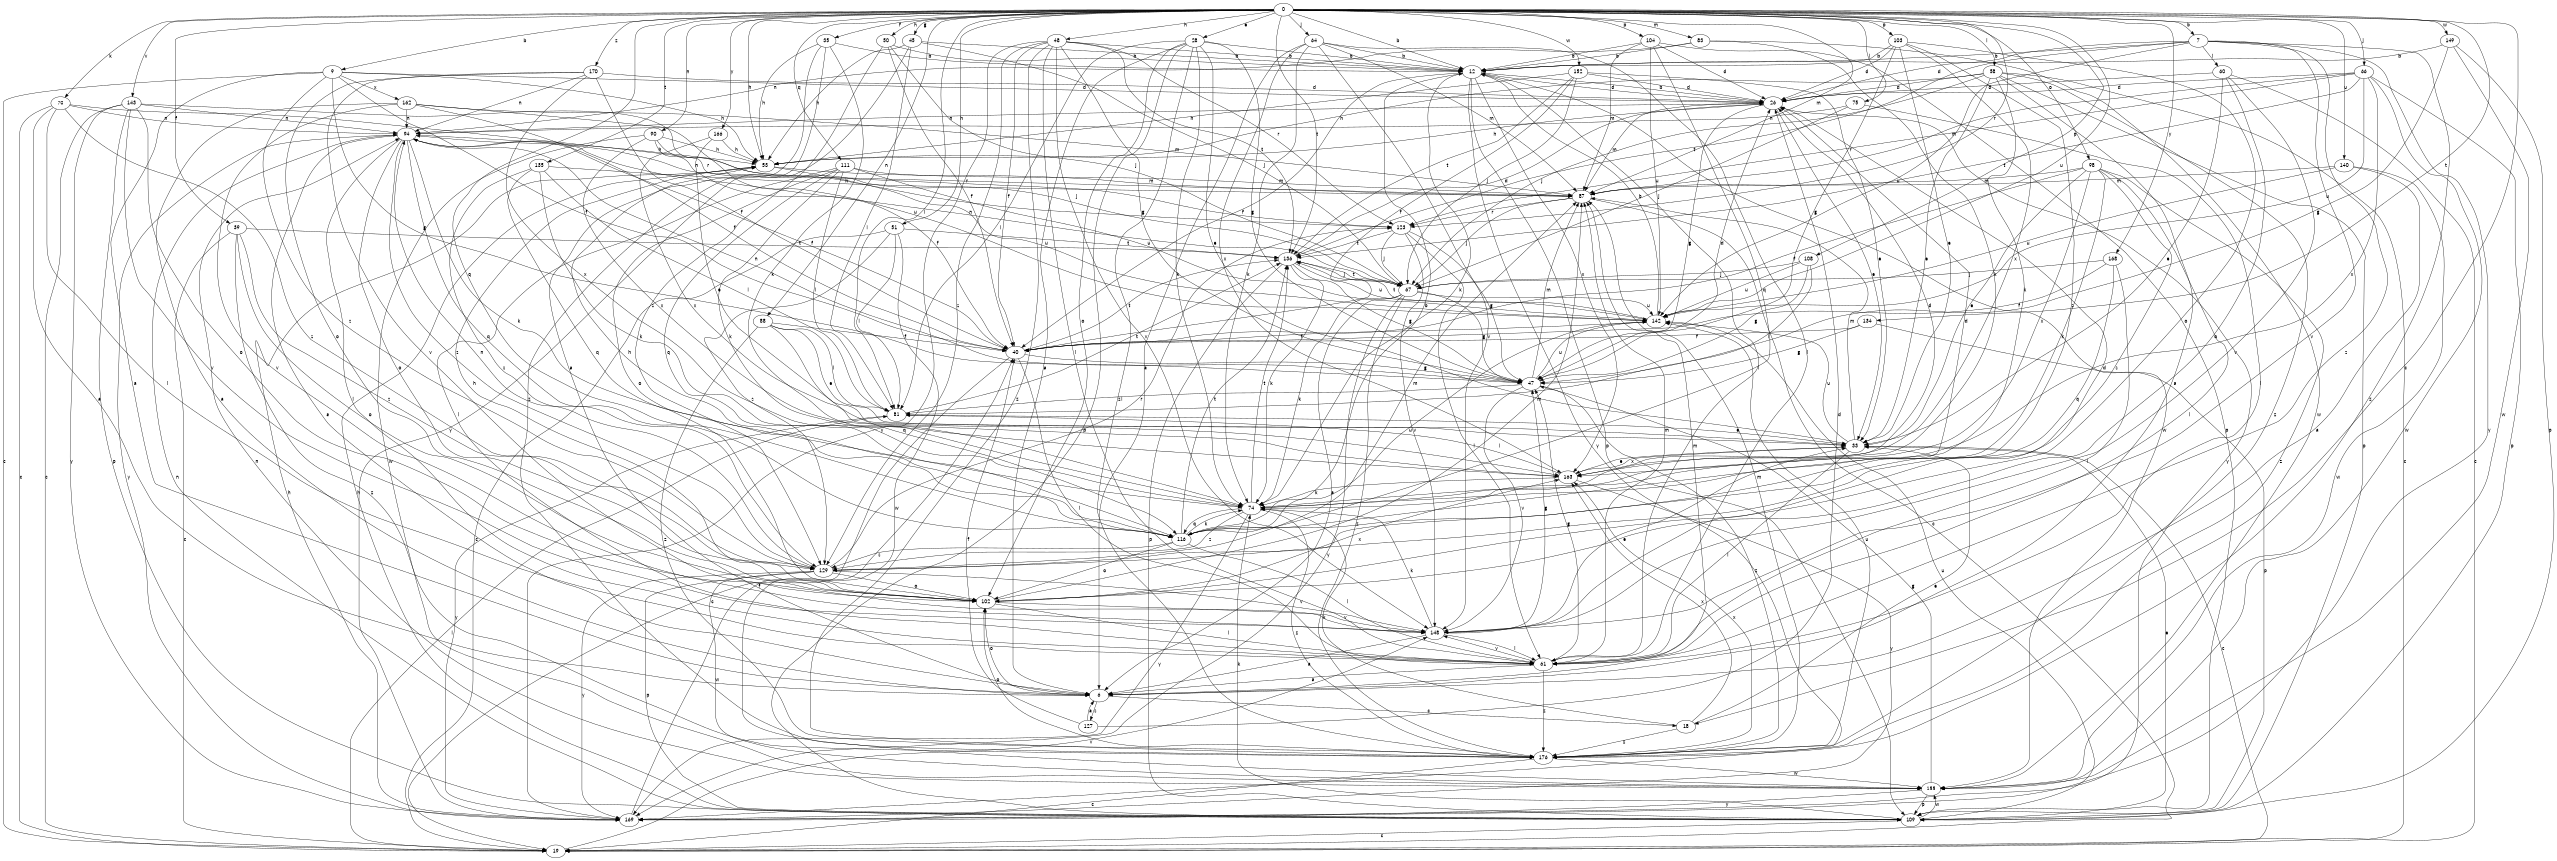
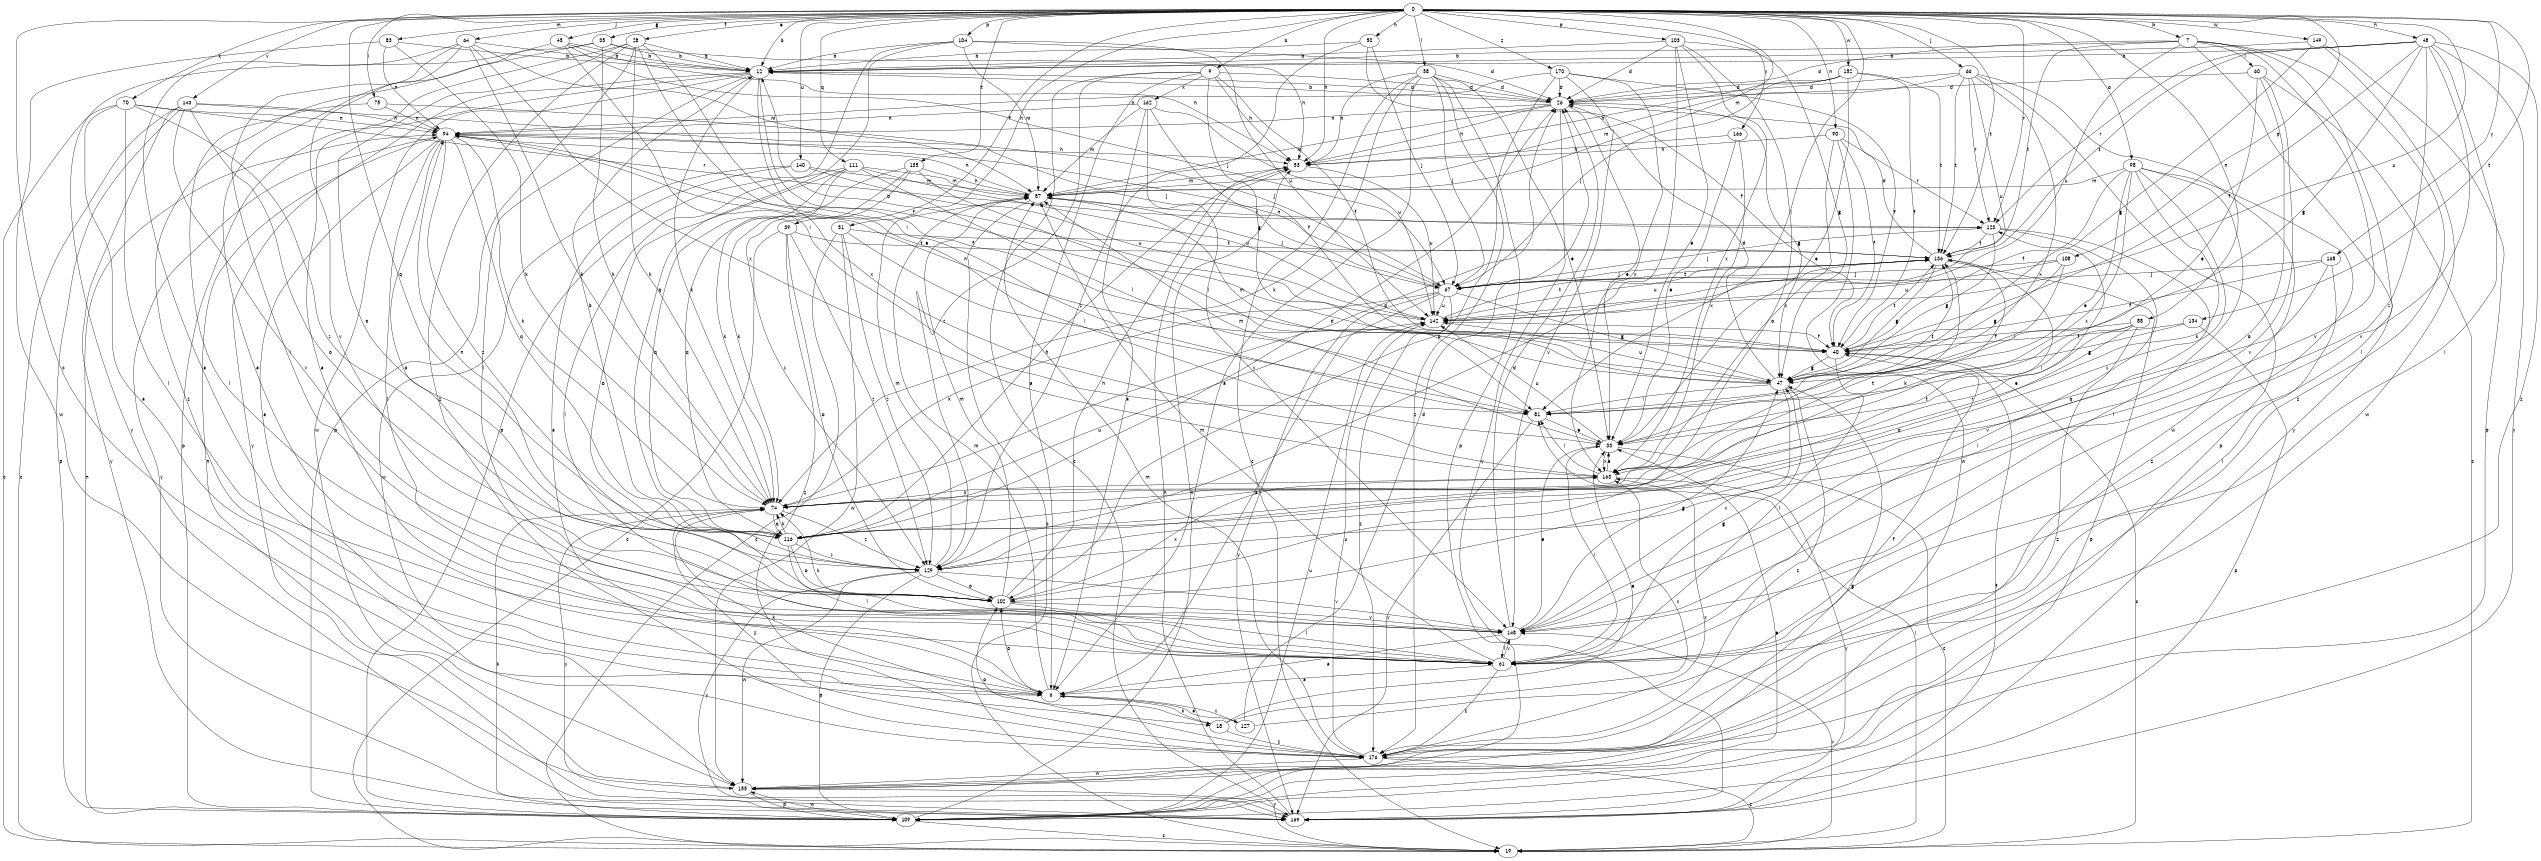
(1280, 271) -> none
(2346, 353) -> (2361, 353)
